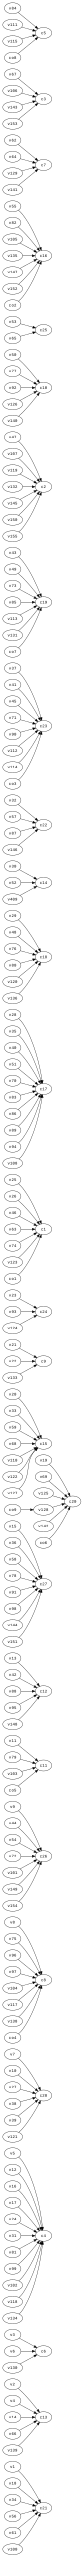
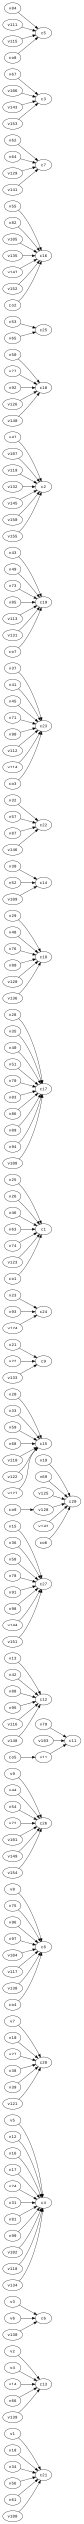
(13, 899) -> (13, 899)
none -> (13, 1724)
(27, 1779) -> (27, 1757)
